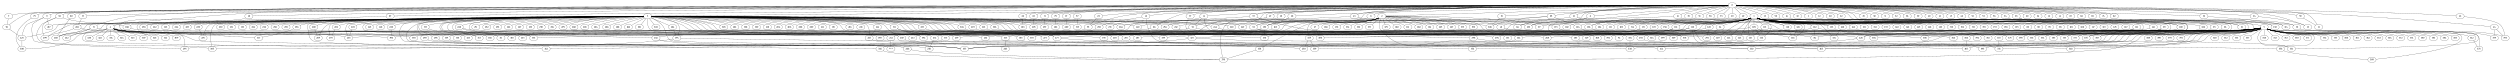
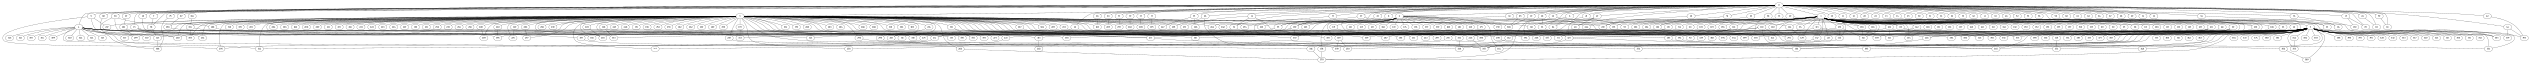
(660, 22) -> (489, 18)
